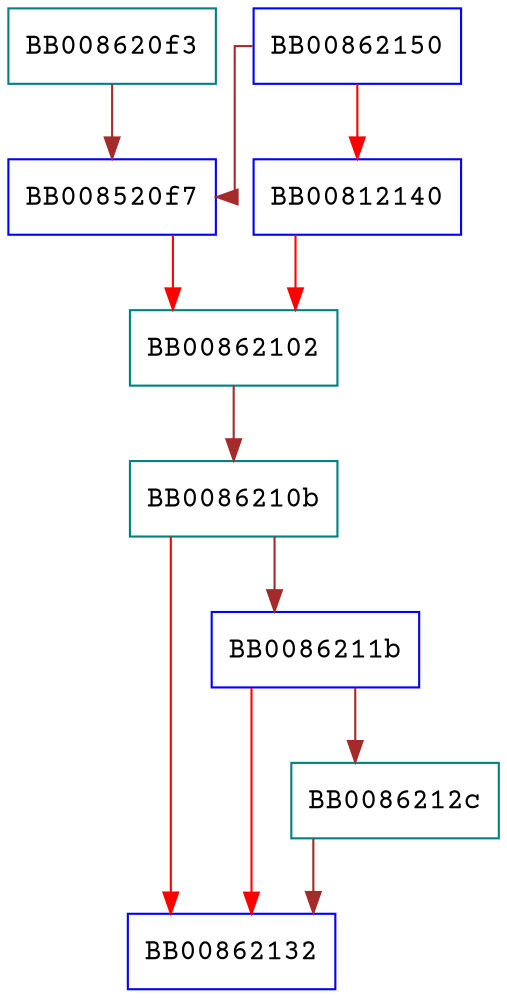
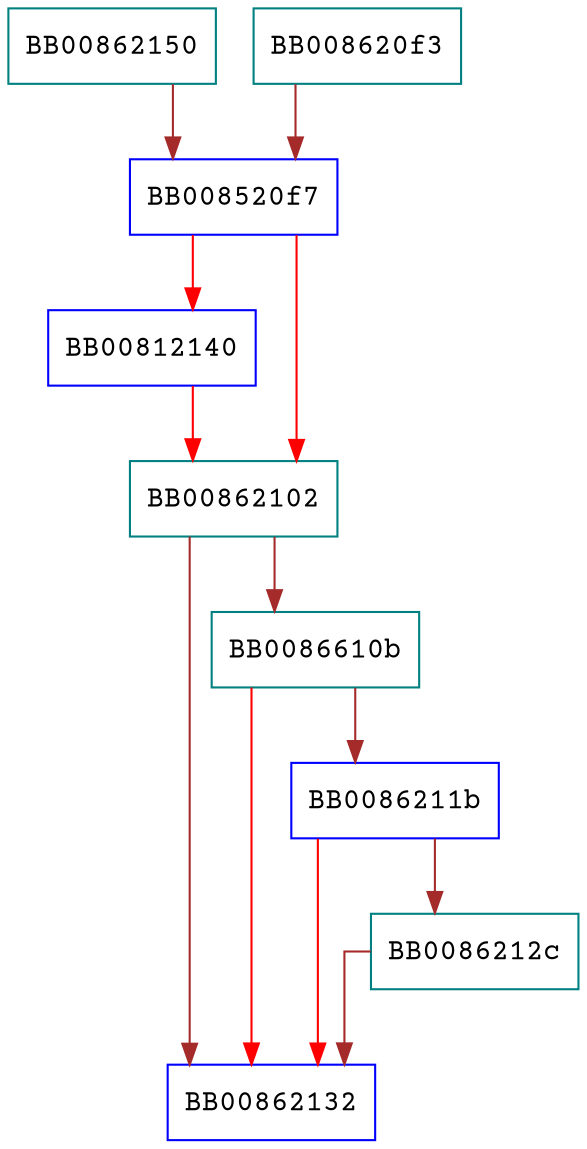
(357, 46) -> (112, 46)
(357, 111) -> (193, 262)
(234, 499) -> (315, 650)
none -> (190, 790)
